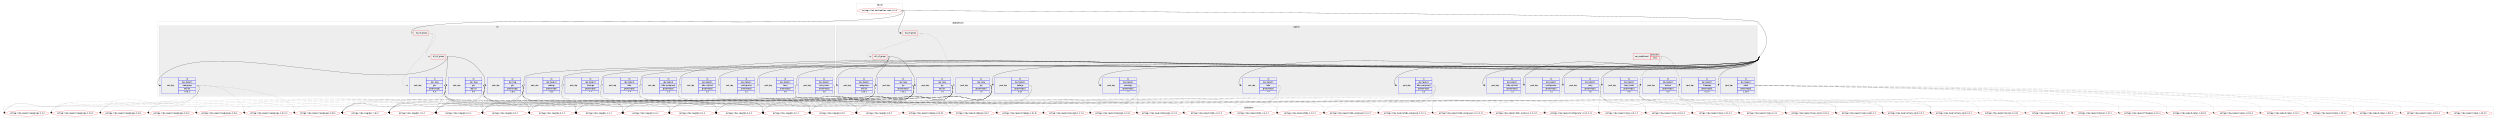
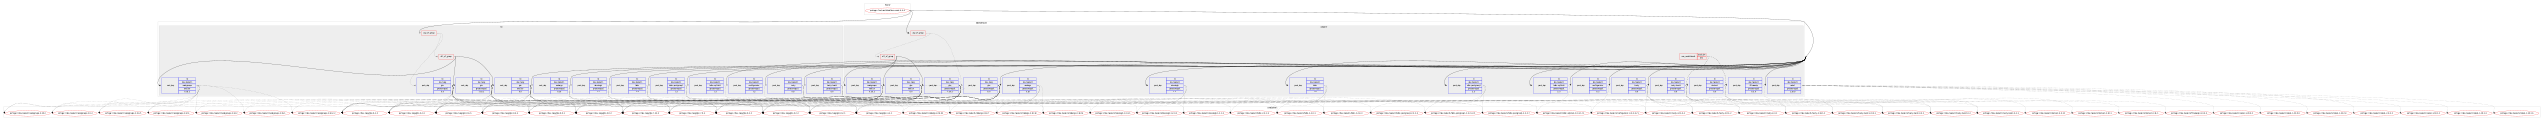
none -> (1066, 113)
